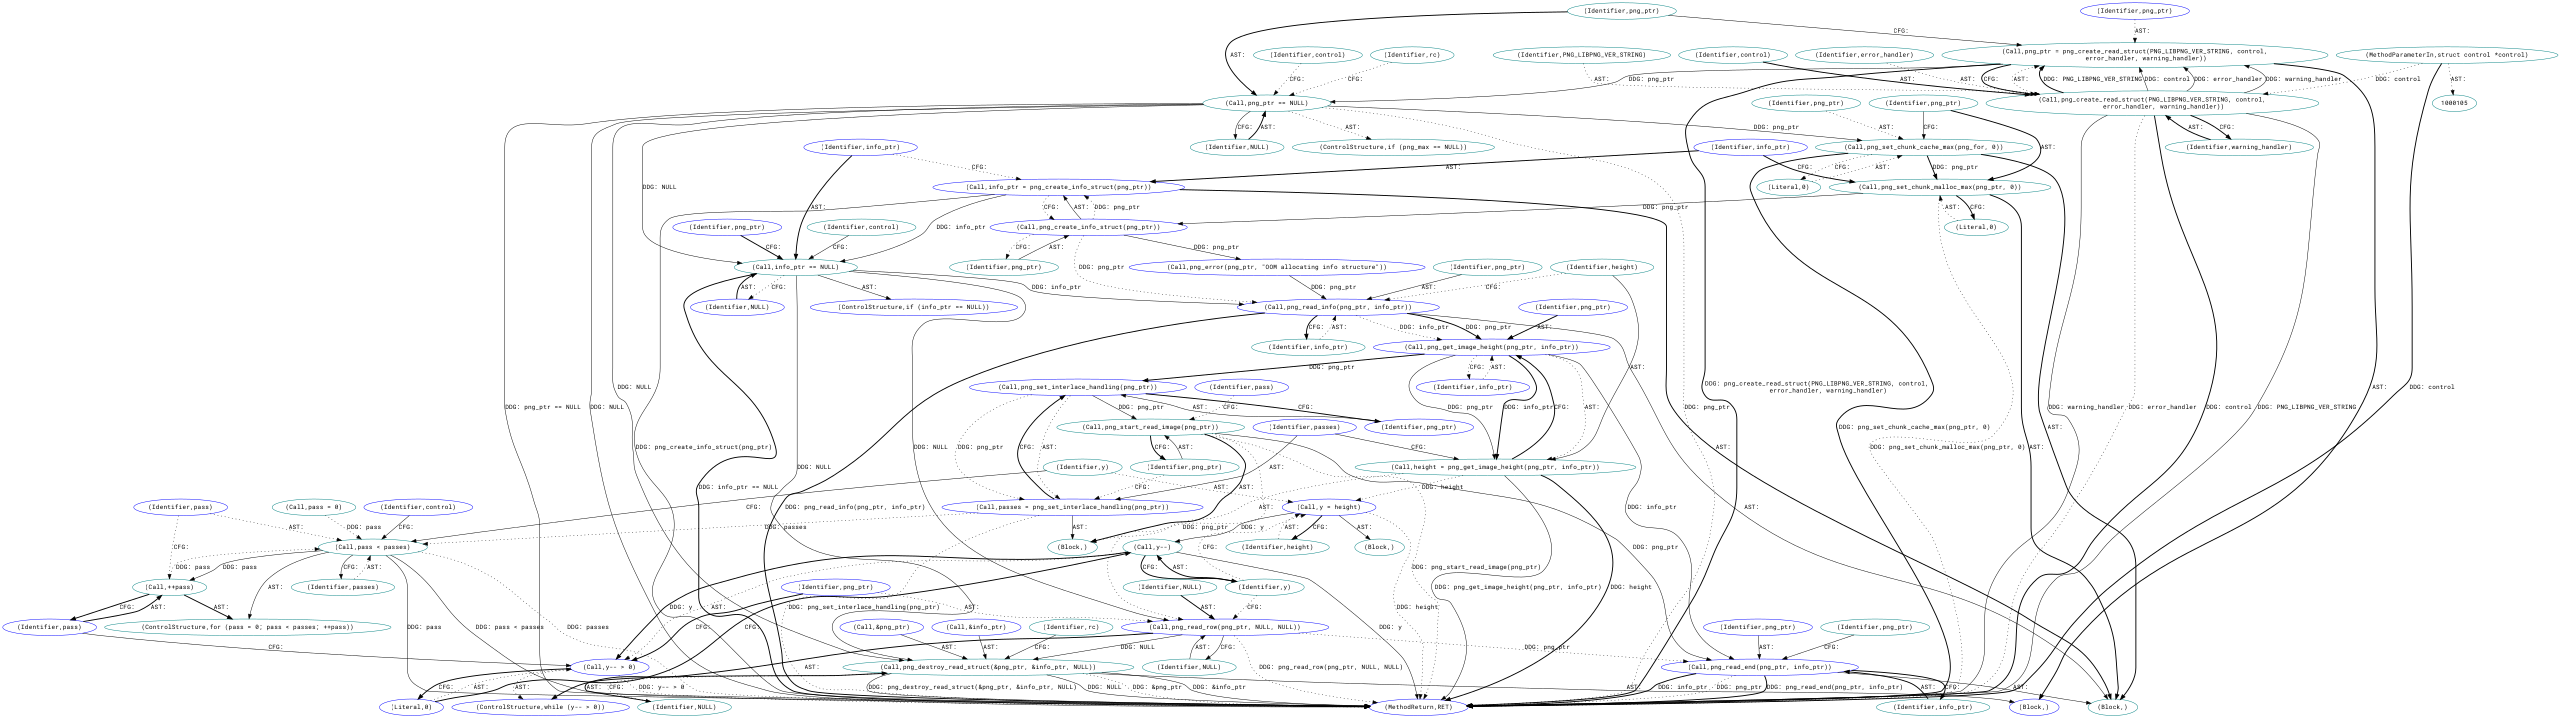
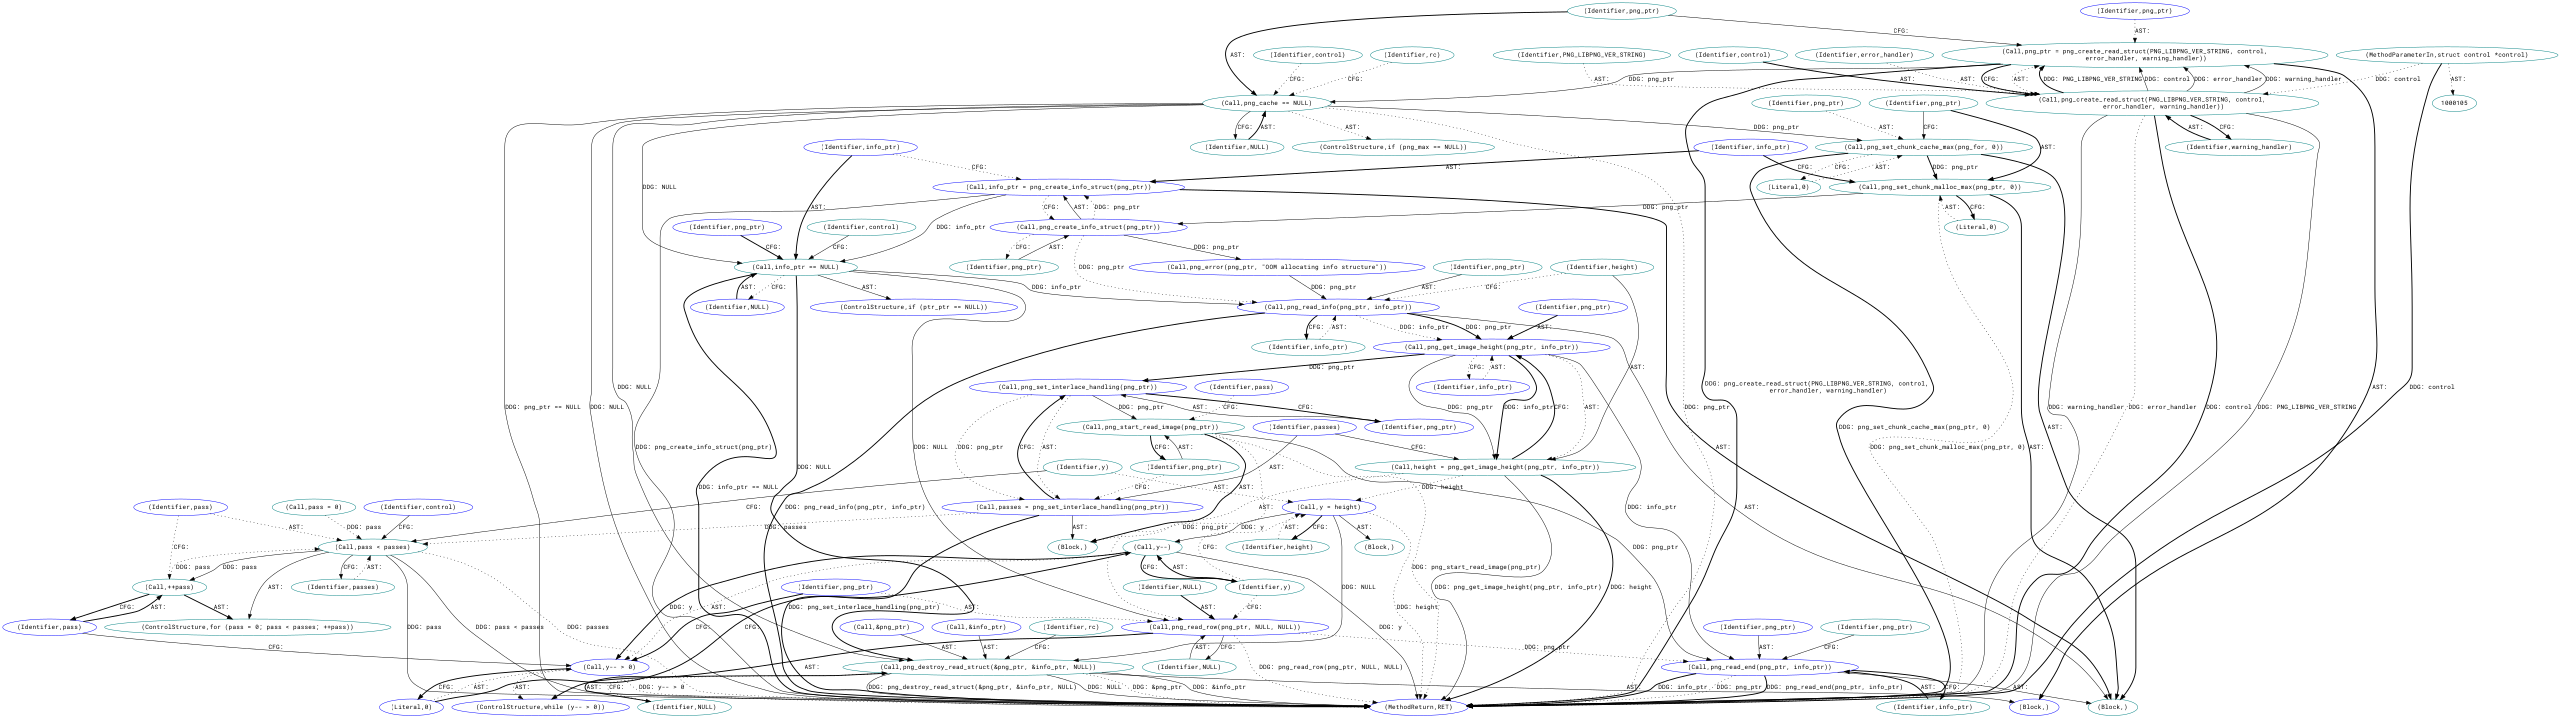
(1267, 103) -> (1267, 103)
(914, 307) -> (914, 307)
(868, 559) -> (868, 559)
(1110, 647) -> (1268, 642)
(857, 690) -> (857, 690)
